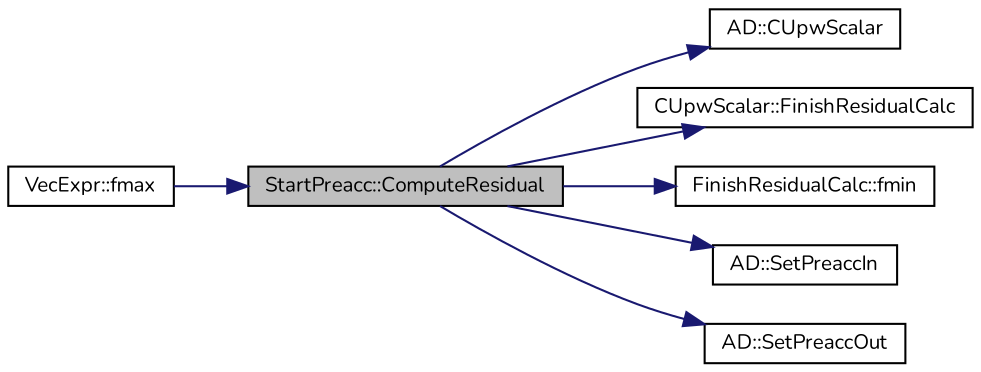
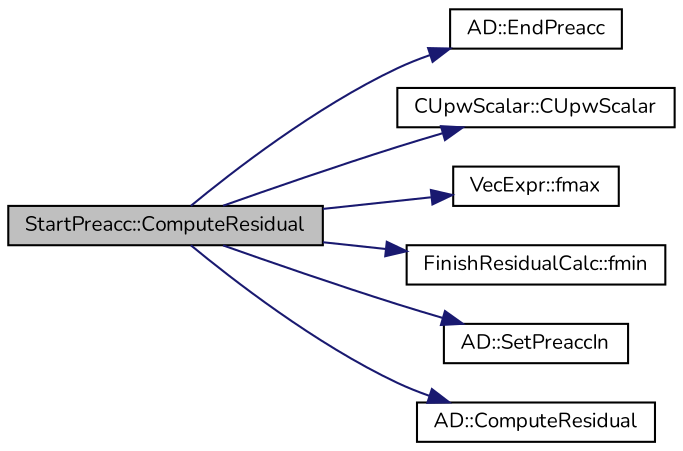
(805, 29) -> (536, 29)
(805, 108) -> (536, 108)
(200, 186) -> (377, 203)
(805, 344) -> (536, 422)
